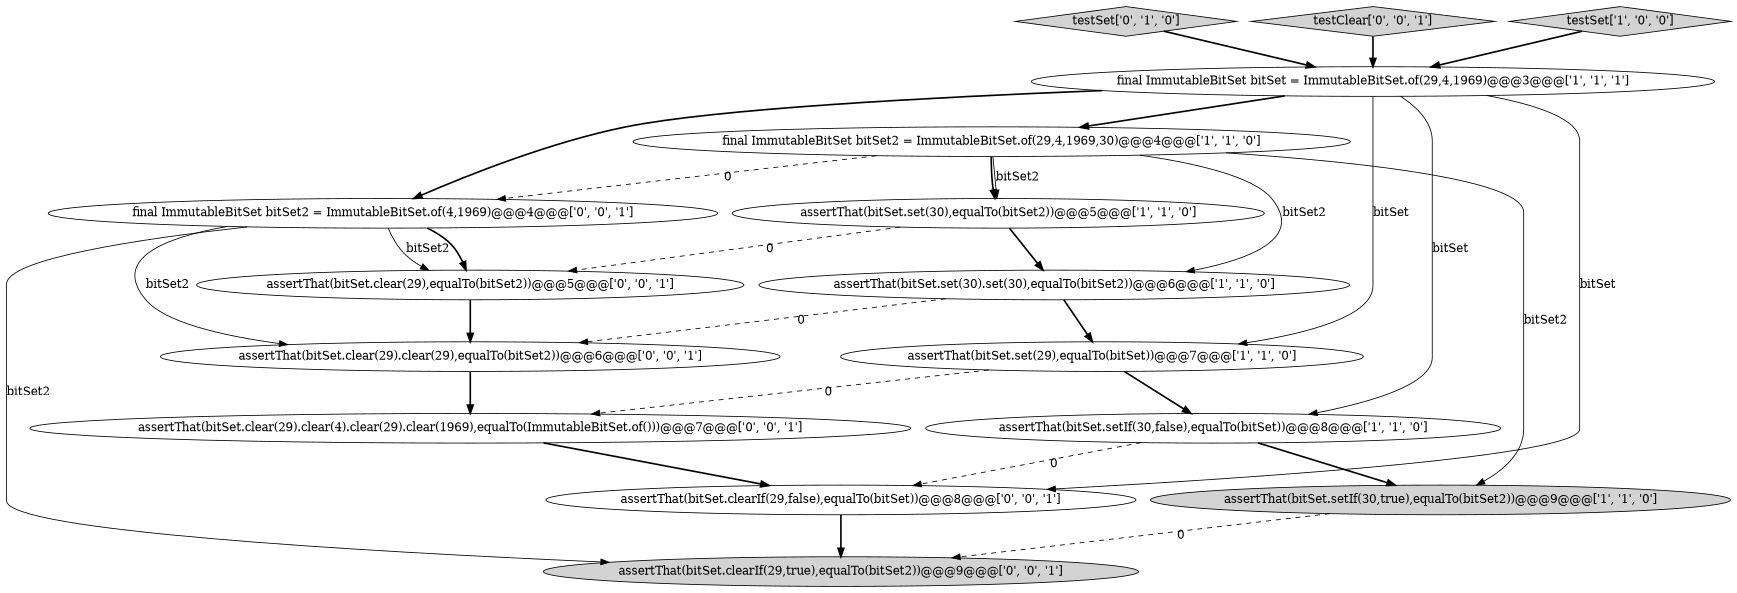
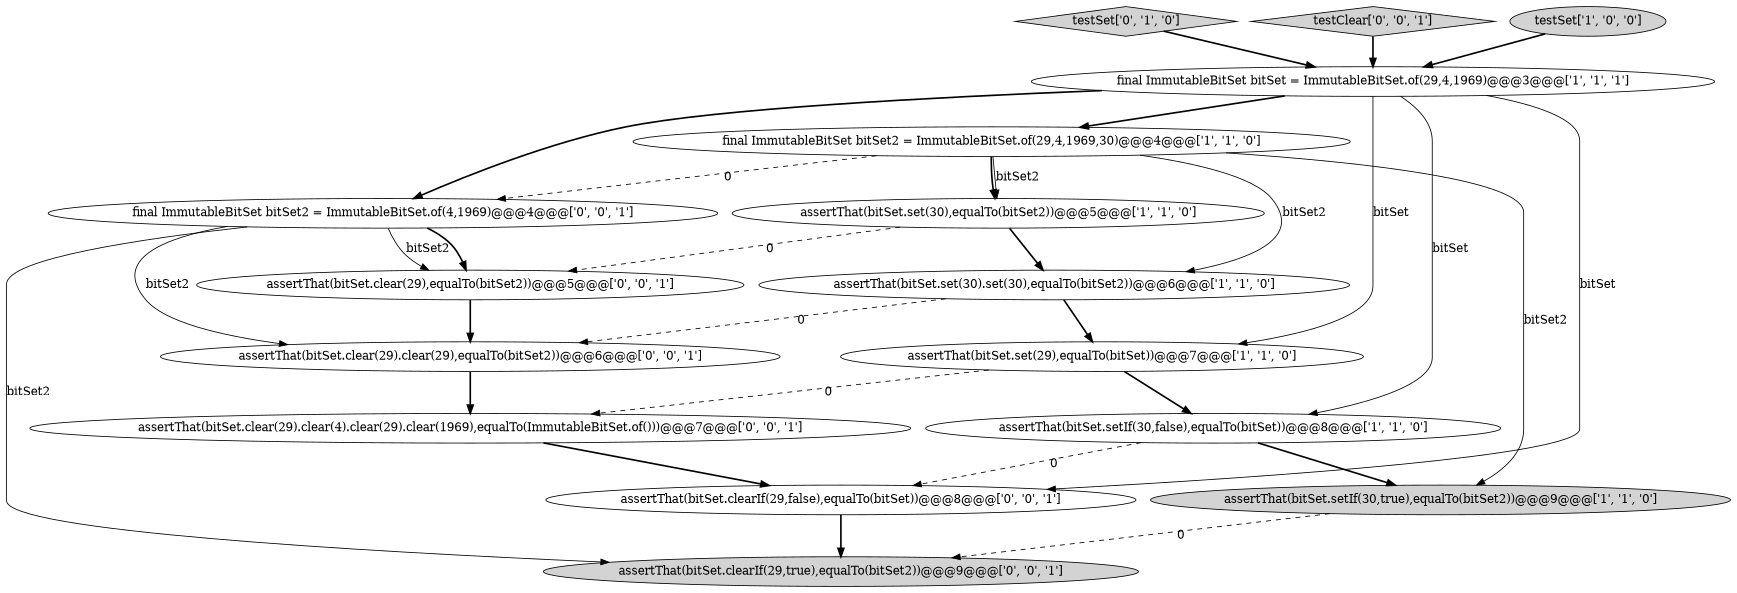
(1620, 21) -> (1588, 21)
